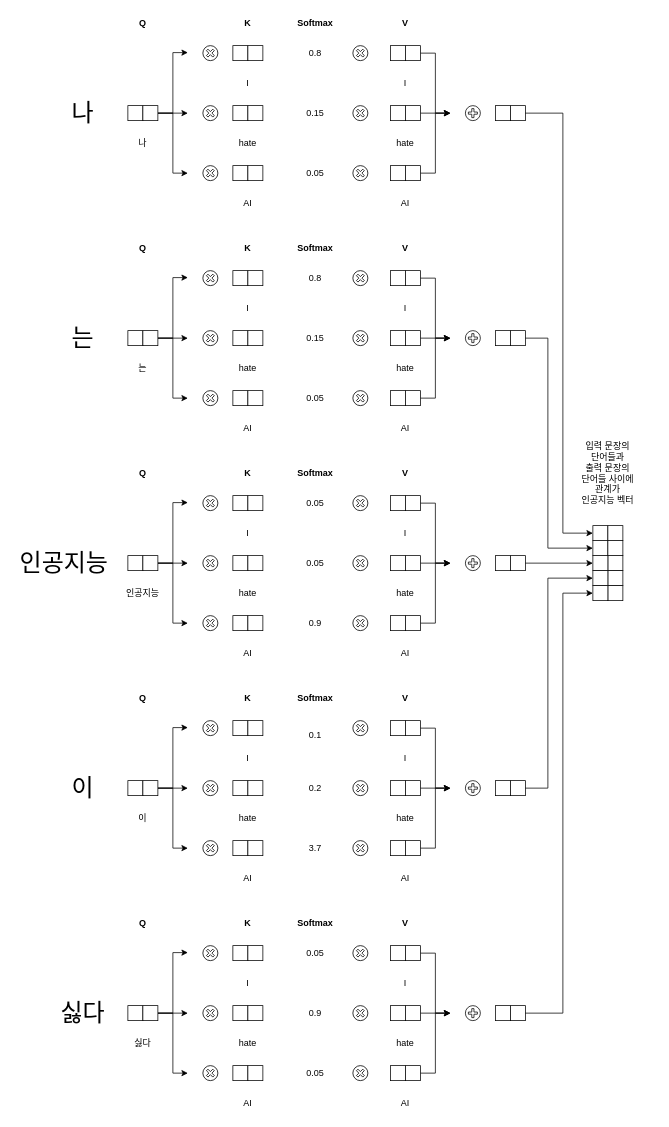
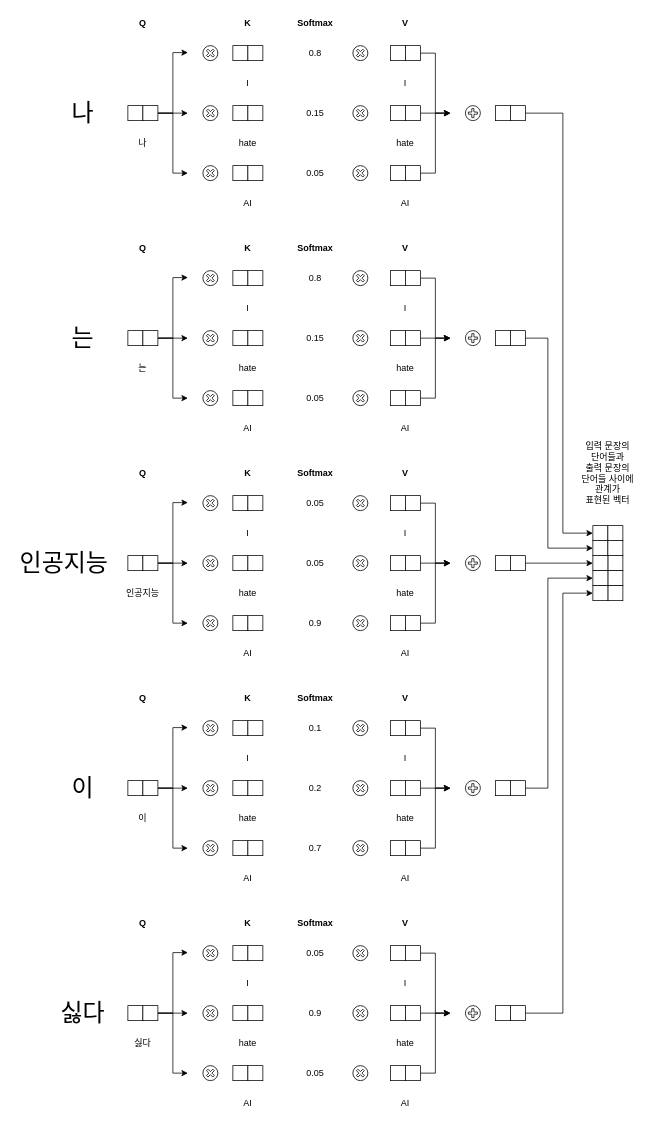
(608, 473) -> (608, 473)
(315, 735) -> (315, 728)
(315, 848) -> (315, 848)
